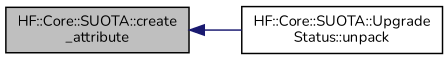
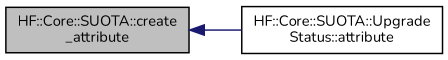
(342, 30) -> (342, 30)
